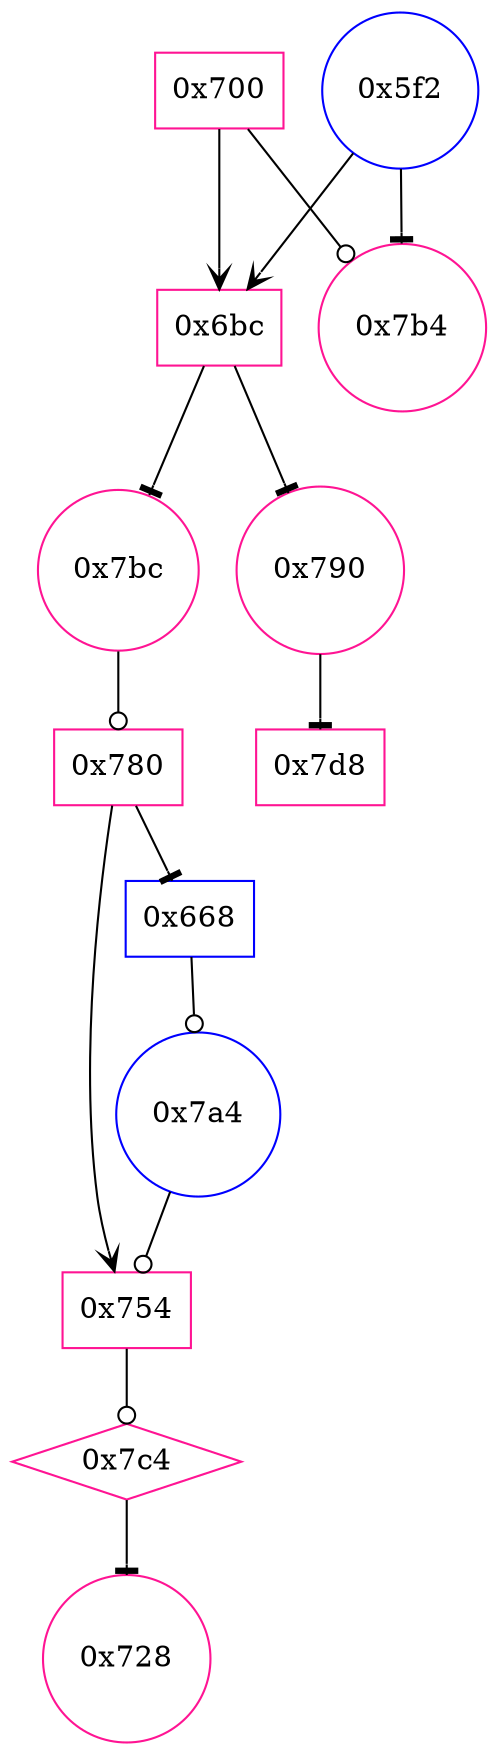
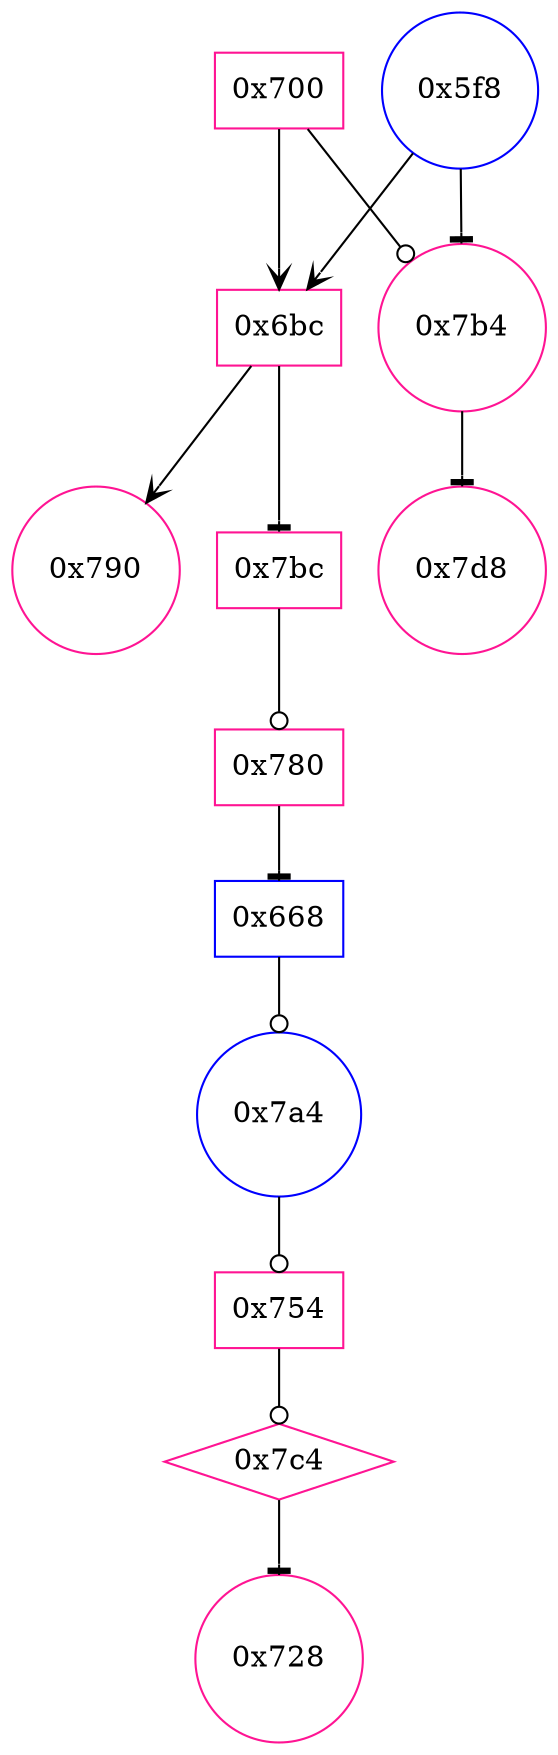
(400, 91) -> (460, 91)
(259, 425) -> (205, 426)
(118, 570) -> (279, 570)
(320, 686) -> (462, 443)
(320, 767) -> (462, 570)
(91, 1028) -> none
